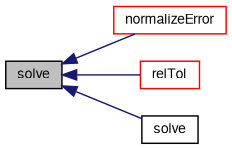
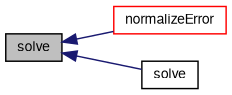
(170, 75) -> none
